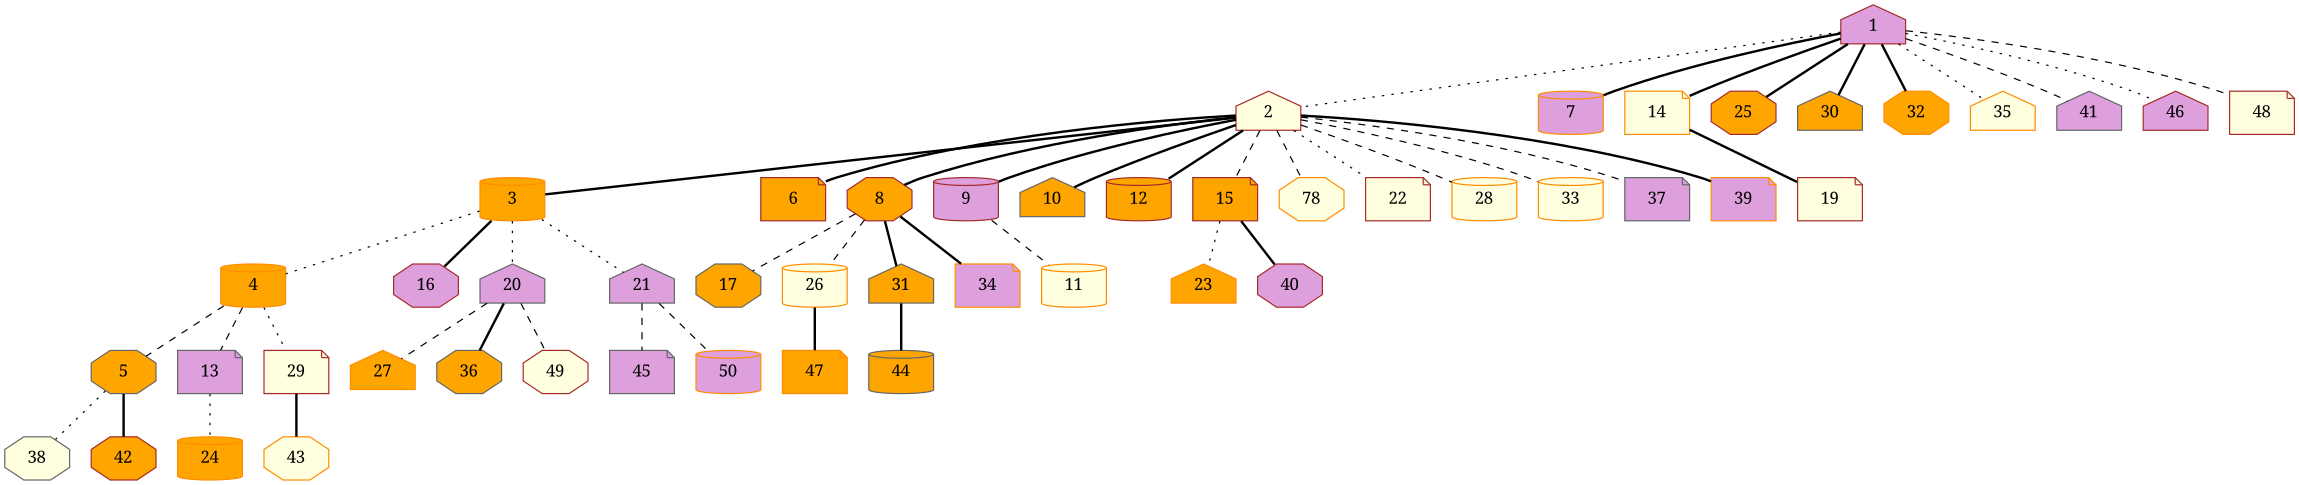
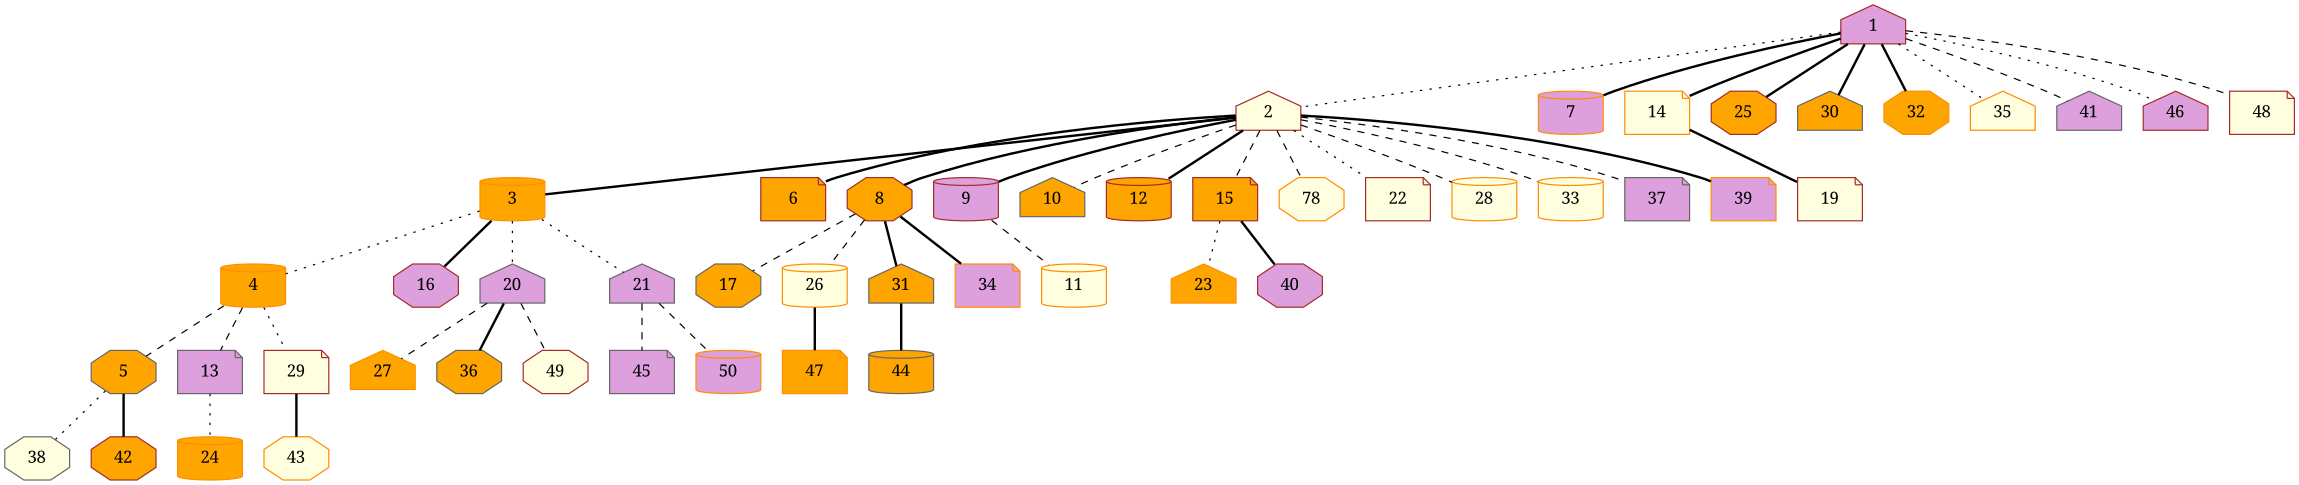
(1154, 154) -> (1154, 154)
